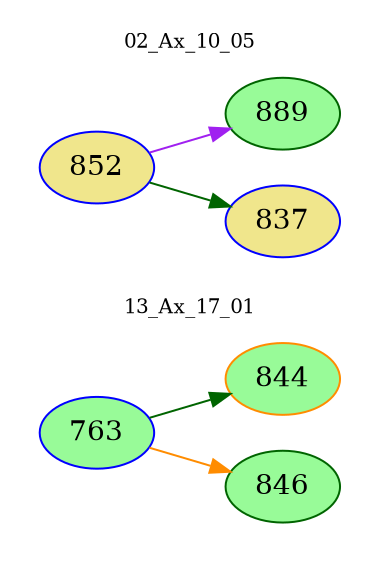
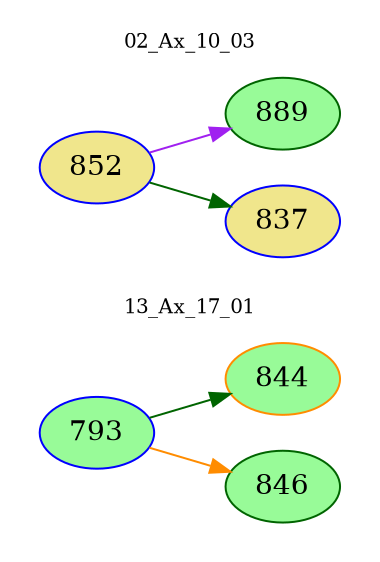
(190, 43) -> (190, 43)
(97, 433) -> (97, 433)
